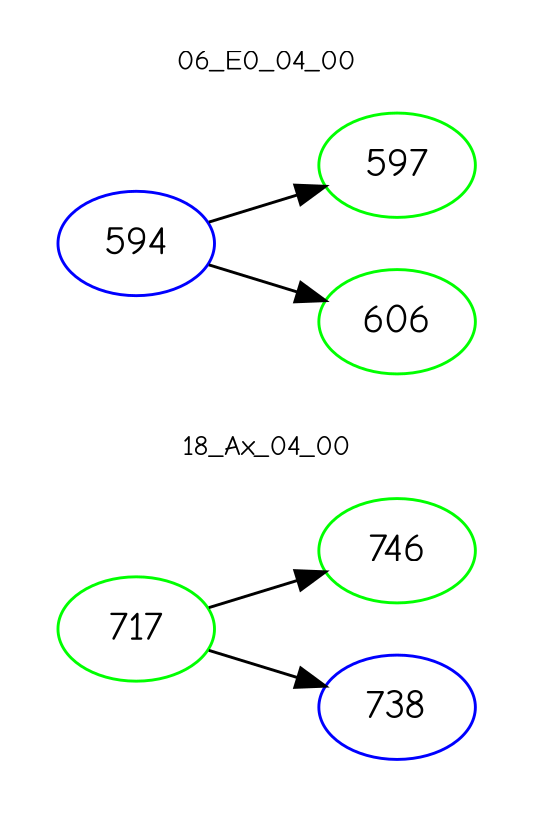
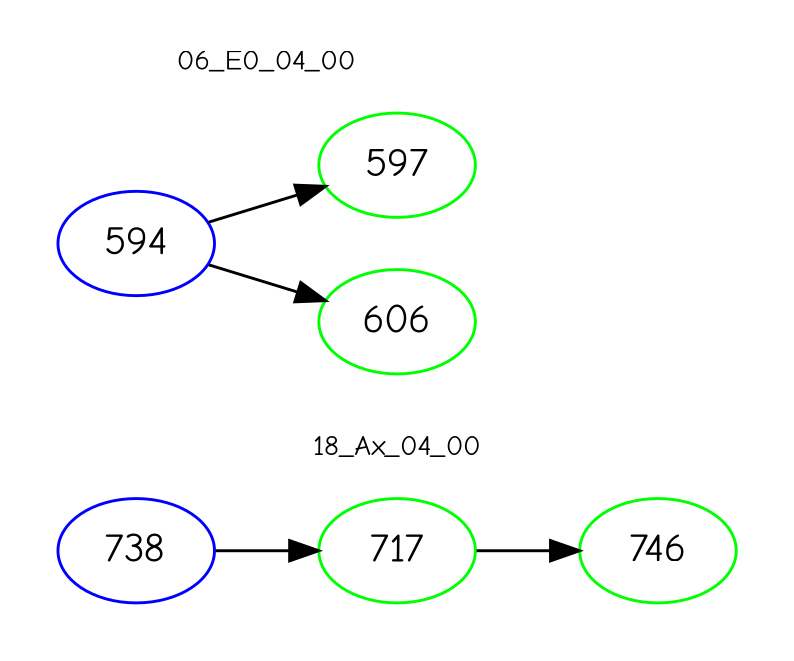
(253, 664) -> (253, 551)
